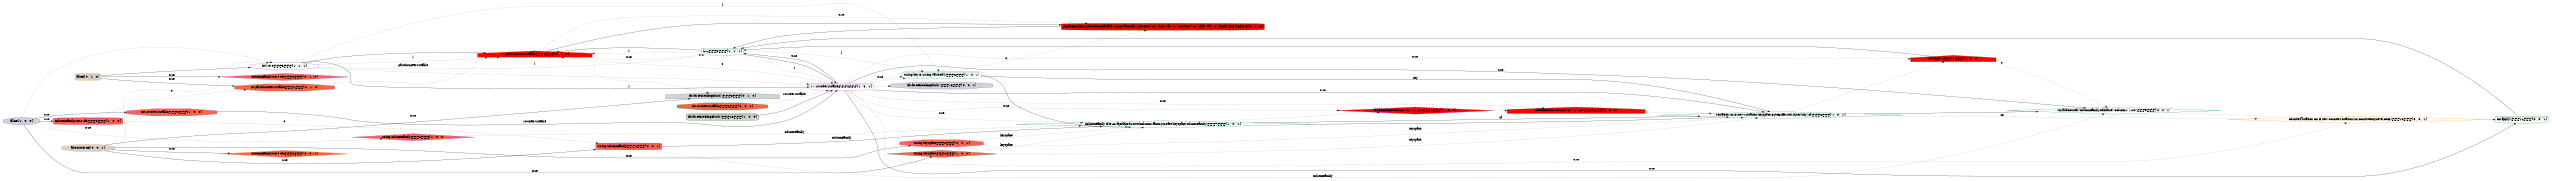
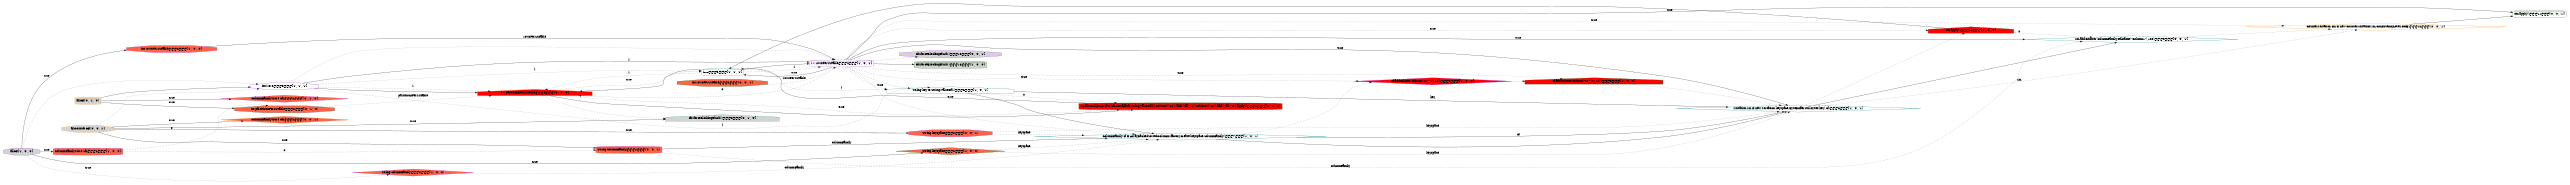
(1641, 39) -> none
(942, 75) -> (950, 90)
(796, 106) -> (893, 64)
